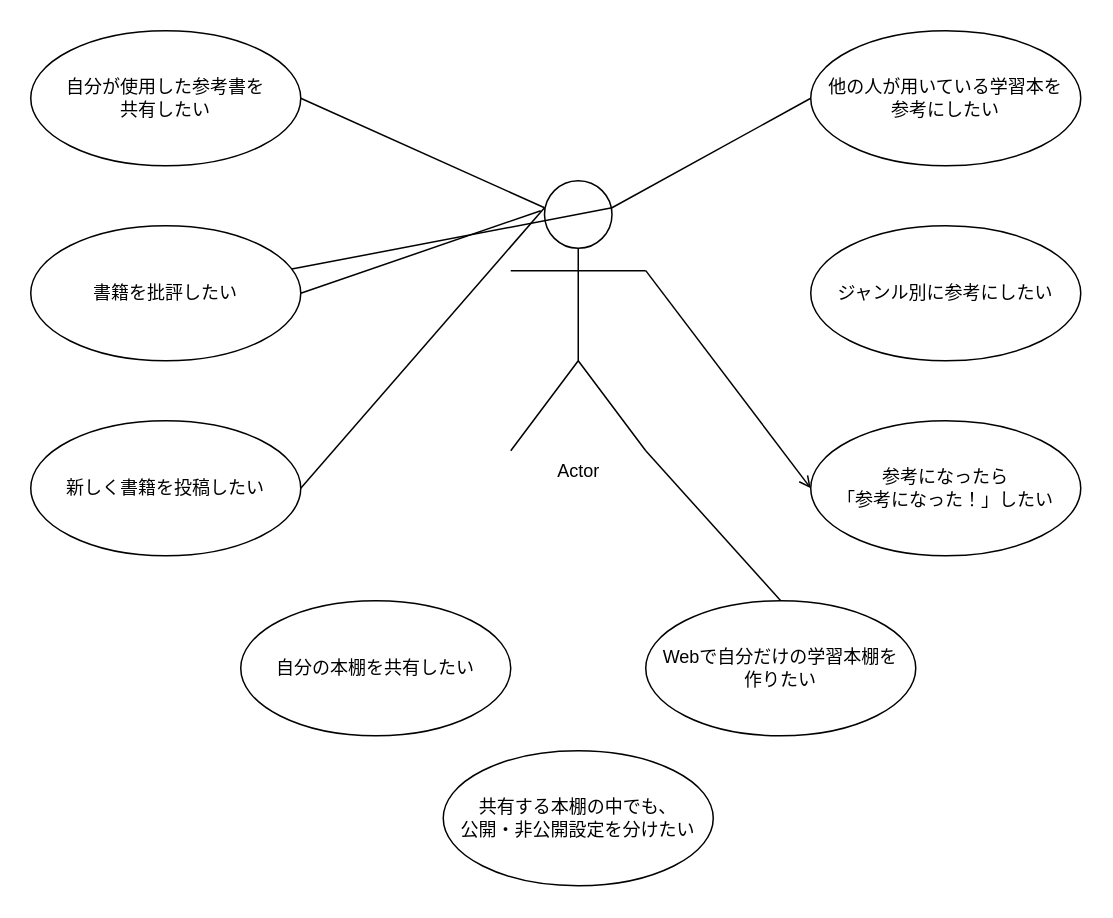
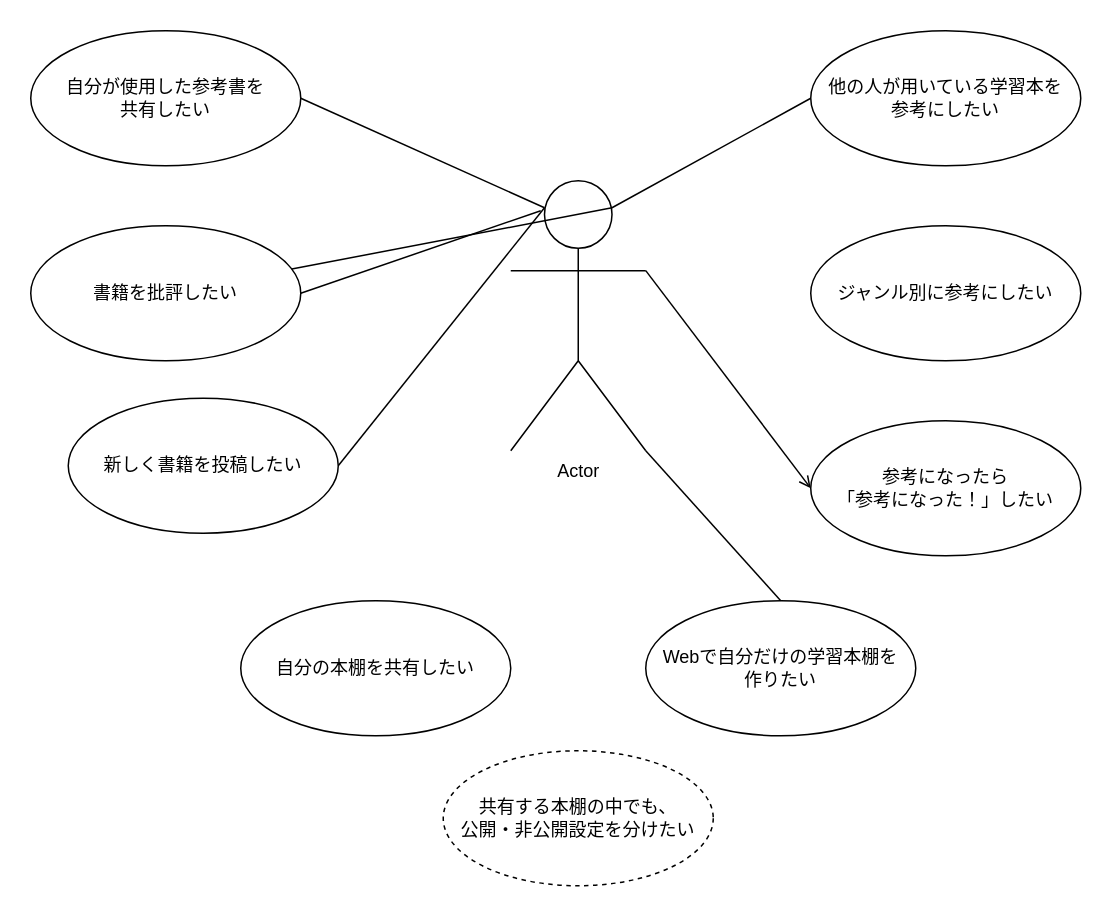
(166, 488) -> (203, 466)
(578, 818) -> (578, 818)
